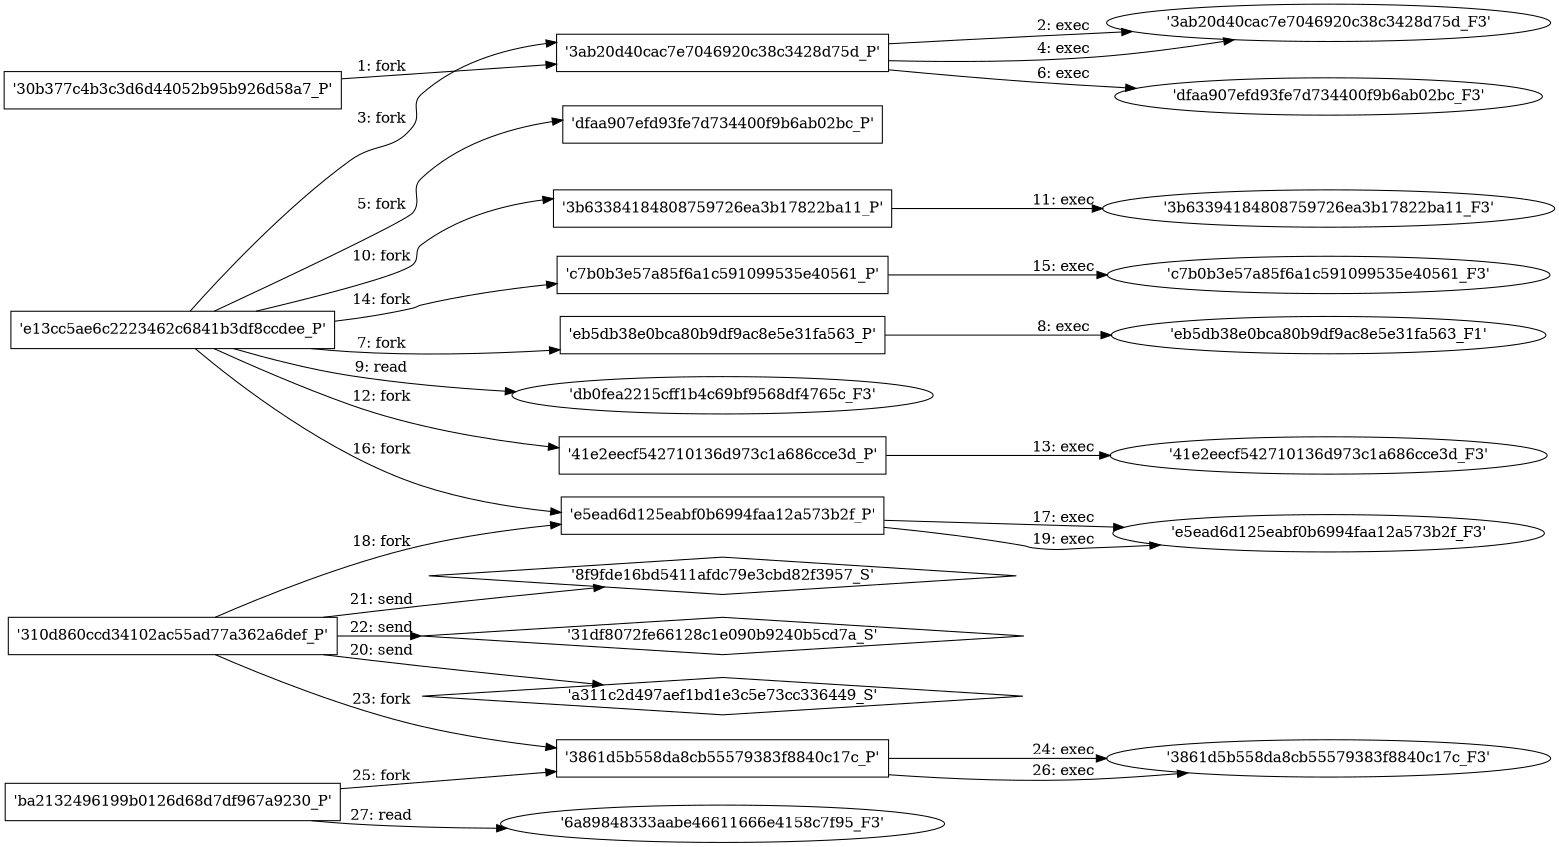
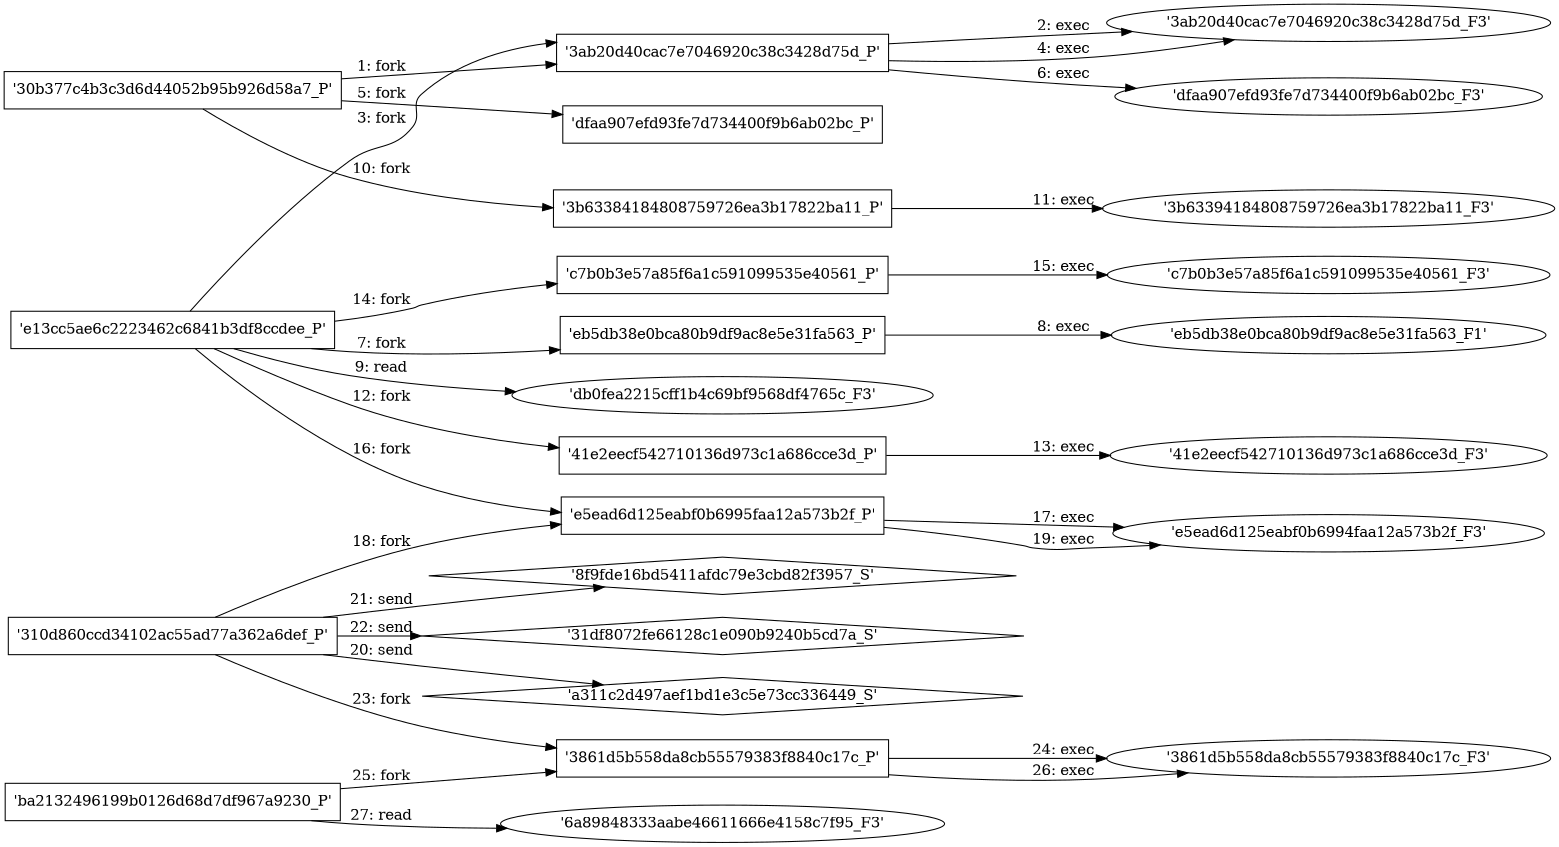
(396, 223) -> (447, 107)
(408, 267) -> (366, 182)
(723, 516) -> (723, 516)
